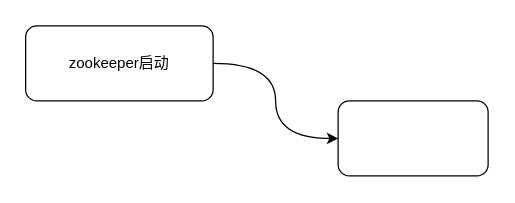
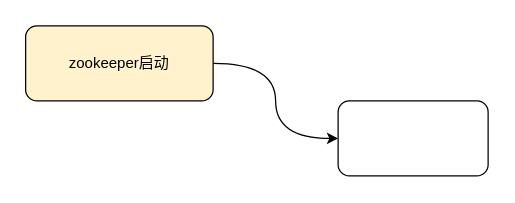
(119, 63) -> (119, 63)
